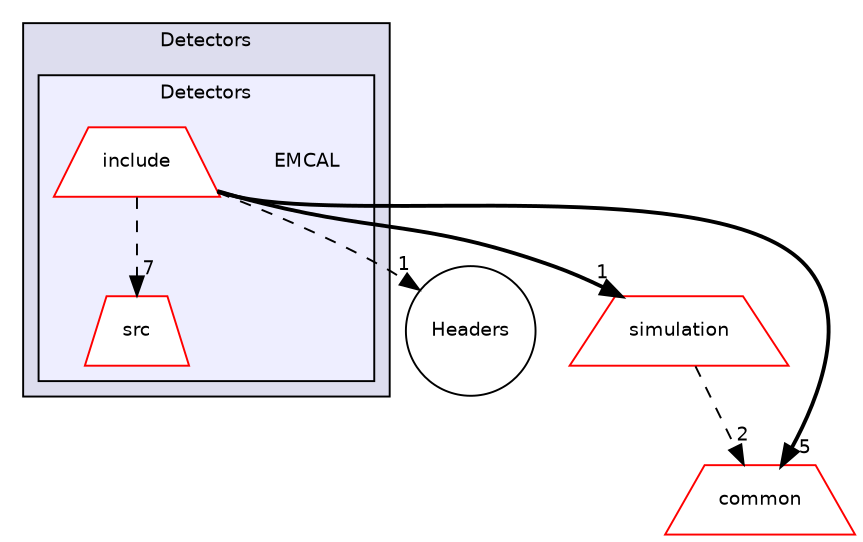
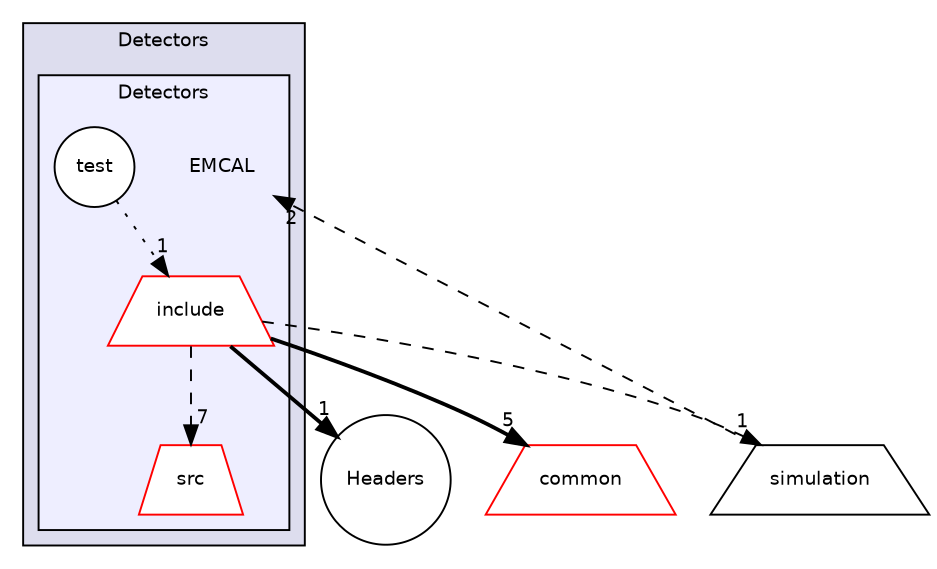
none -> (95, 167)
(413, 230) -> (507, 364)
(313, 232) -> (276, 385)
(679, 331) -> (820, 480)
(715, 406) -> (524, 325)
